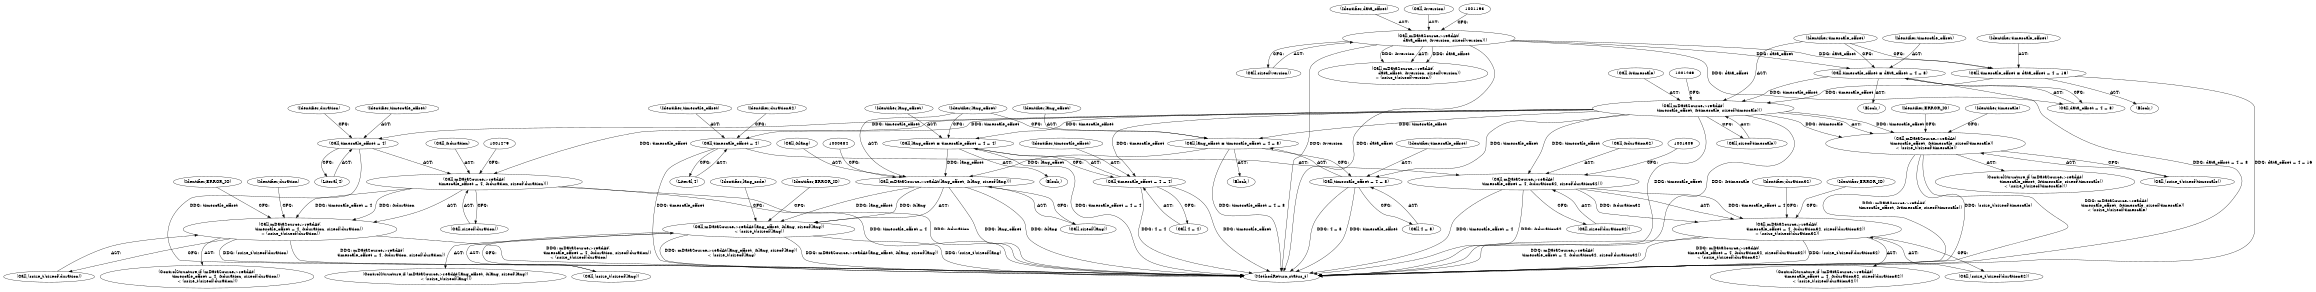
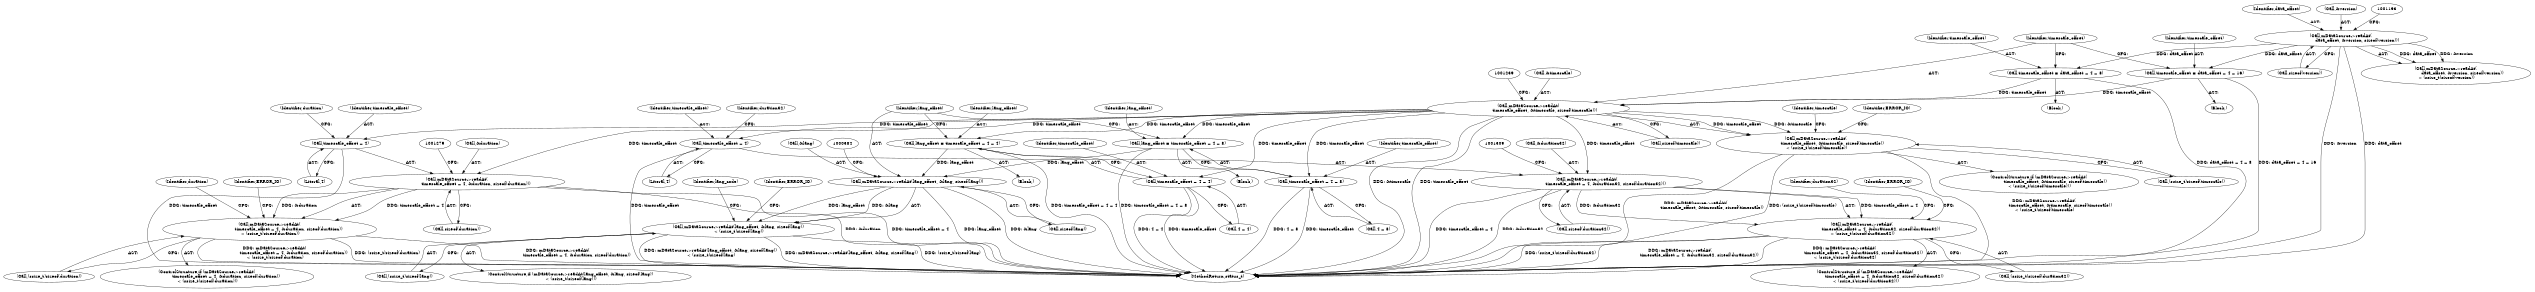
(2086, 108) -> none
